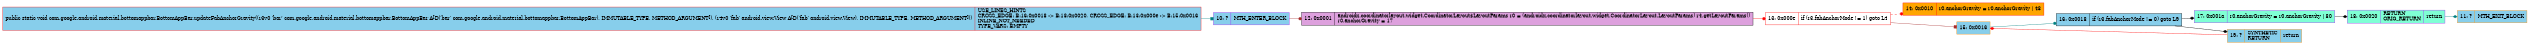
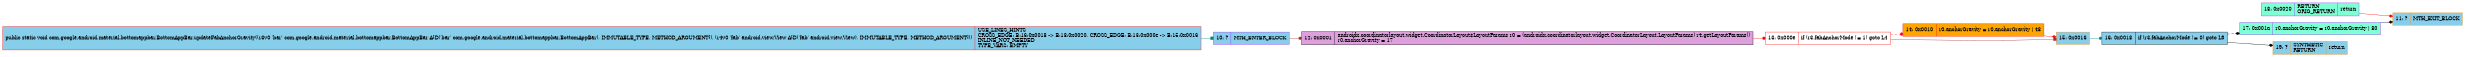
(2339, 17) -> (2385, 23)
(2449, 17) -> (2374, 15)
(2186, 18) -> (2232, 34)
(2111, 32) -> (2048, 36)
